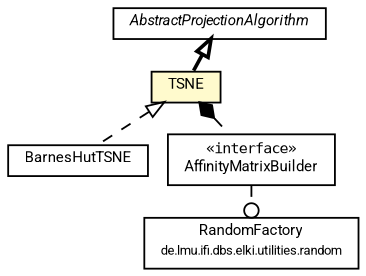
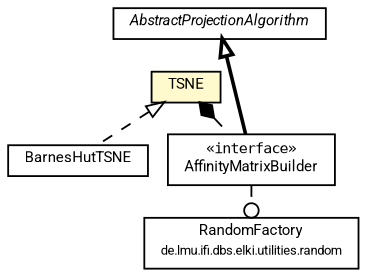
(198, 63) -> (236, 95)
